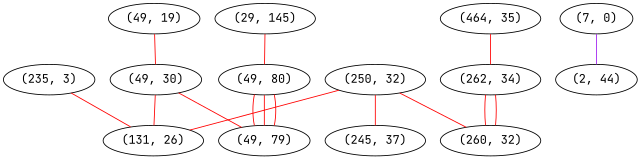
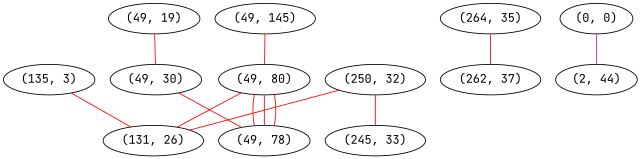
(265, 19) -> (265, 19)
(491, 19) -> (491, 19)
(596, 19) -> (596, 19)
(49, 80) -> (49, 80)
(491, 80) -> (491, 80)
(155, 110) -> (215, 107)
(264, 141) -> (264, 141)
(375, 141) -> (375, 141)
(491, 141) -> none
